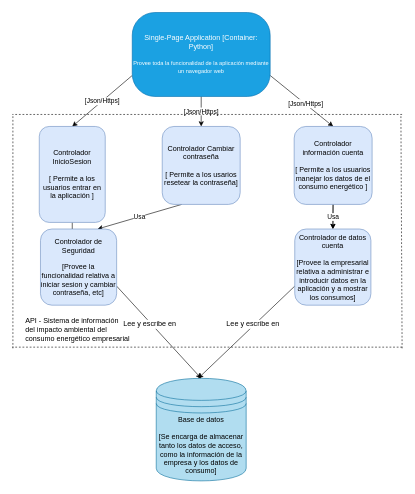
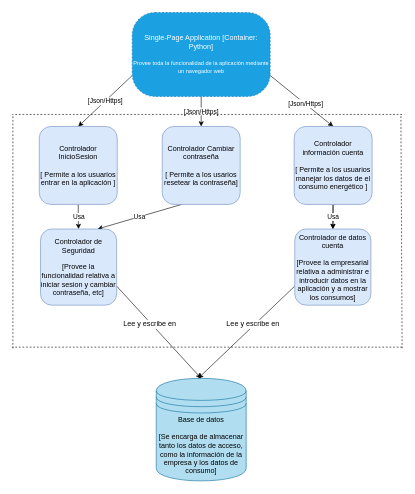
(201, 54) -> (201, 54)
(72, 174) -> (78, 165)
(81, 327) -> none
